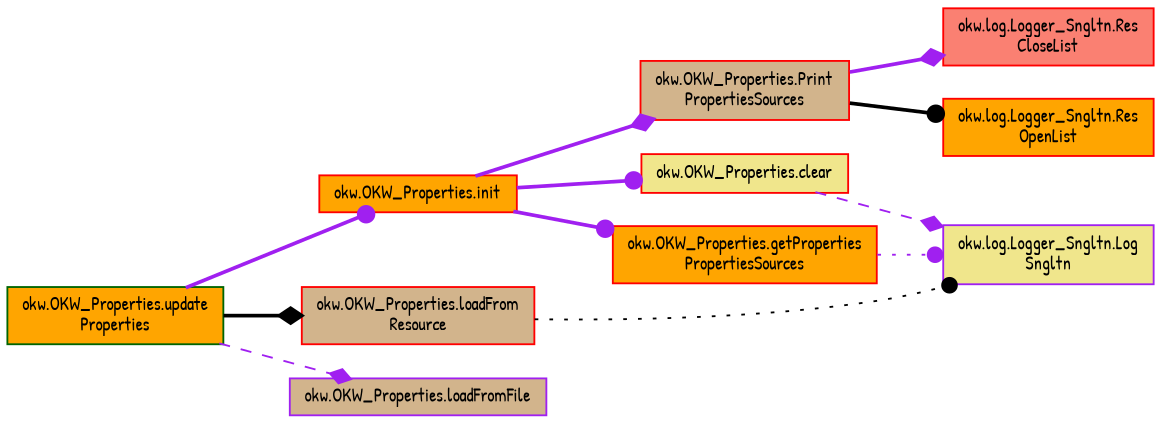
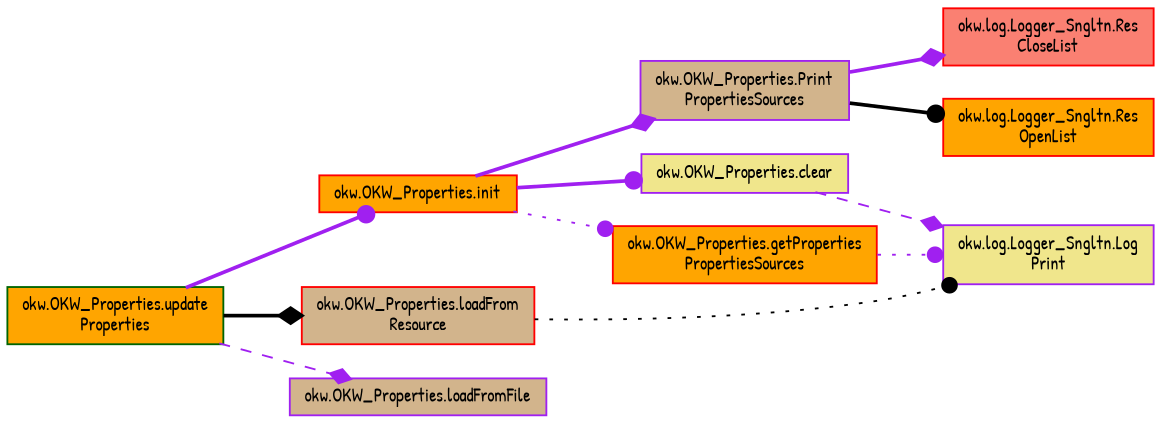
(745, 90) -> (745, 90)
(745, 174) -> (745, 174)
(555, 219) -> (555, 219)
(1048, 255) -> (1048, 255)
